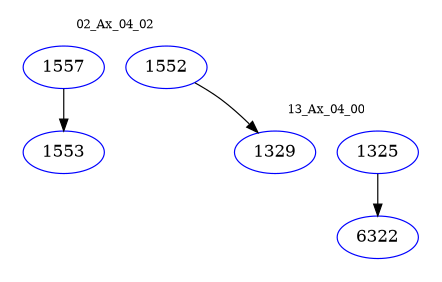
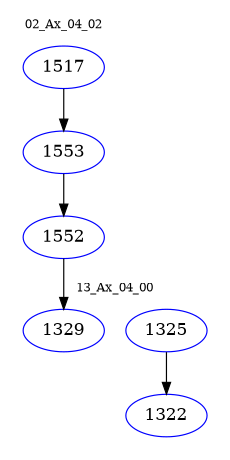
(64, 67) -> (64, 67)
none -> (64, 189)
(378, 237) -> (166, 416)
